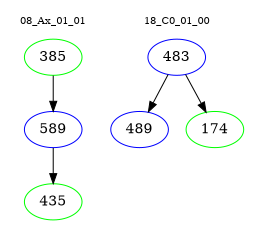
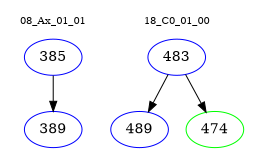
(53, 57) -> (53, 57)
(53, 130) -> (53, 130)
(215, 130) -> (215, 130)
(53, 202) -> none
